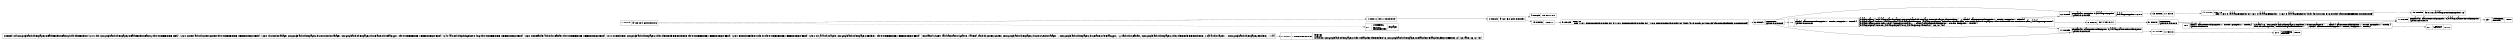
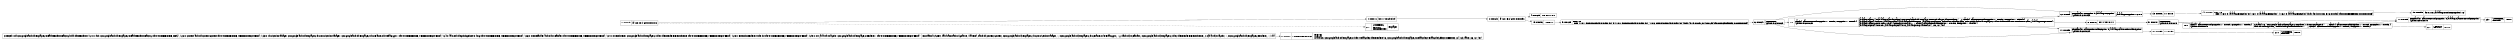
(2169, 32) -> (2169, 32)
